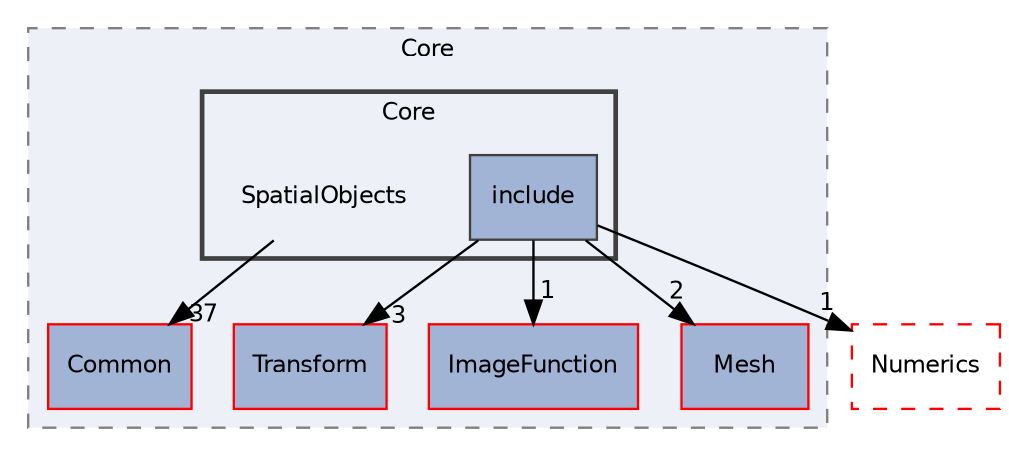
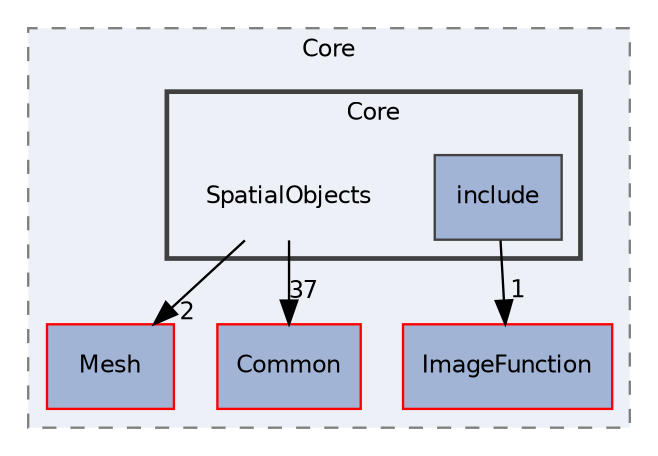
(630, 275) -> (208, 274)
(310, 367) -> none
(926, 367) -> none
